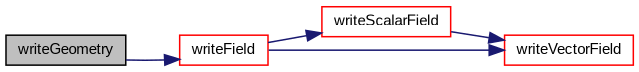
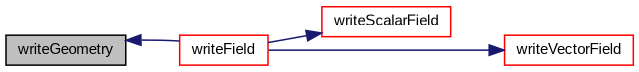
(470, 35) -> none
(145, 60) -> (160, 40)
